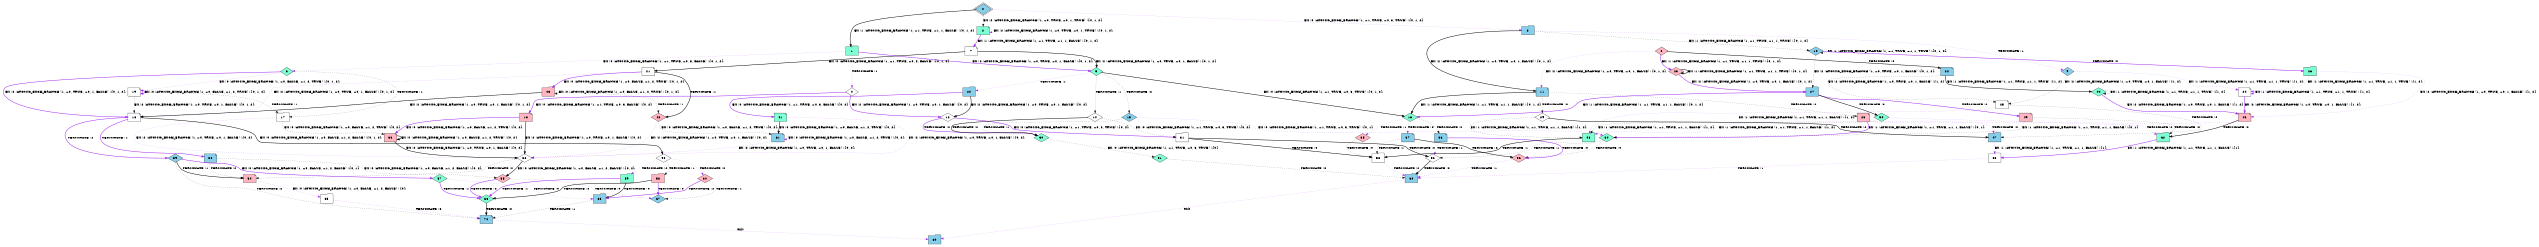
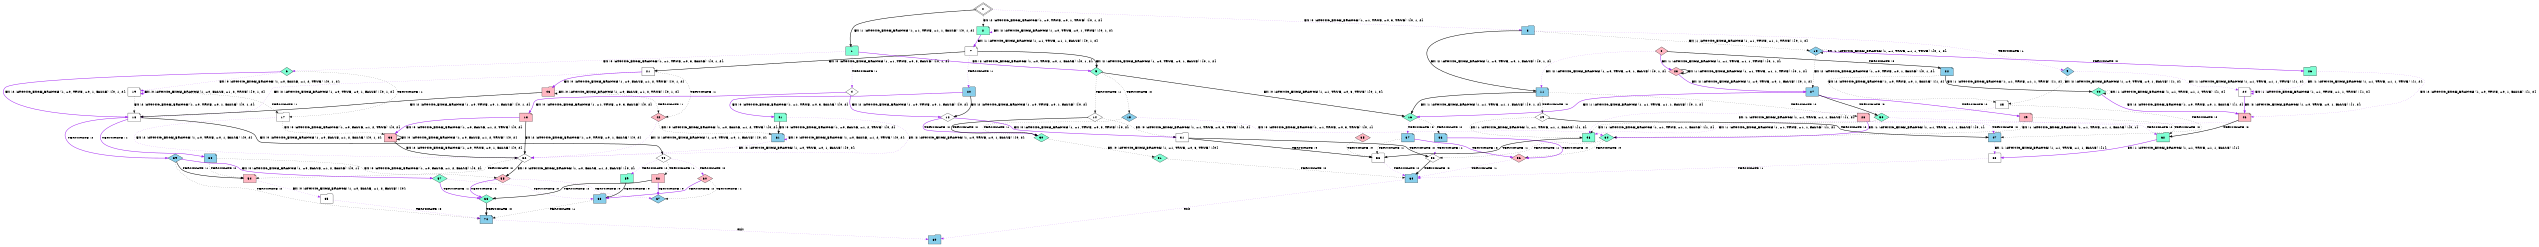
(983, 9) -> (983, 9)
(1035, 81) -> (968, 70)
(689, 88) -> (689, 88)
(1385, 124) -> none
(1463, 146) -> (1463, 146)
(558, 180) -> none
